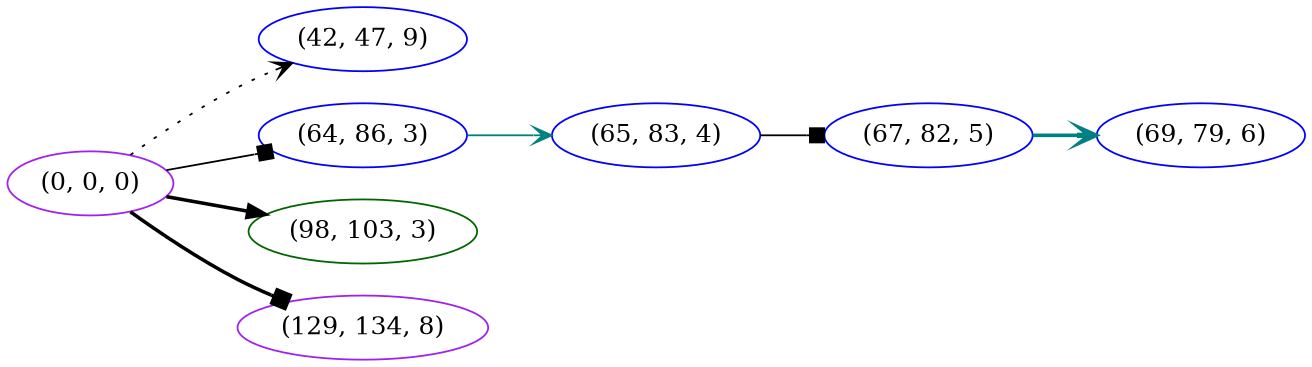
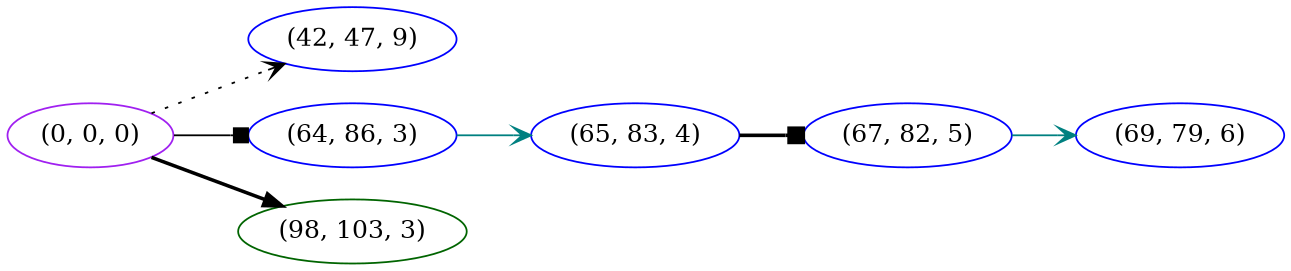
(783, 135) -> (762, 135)
(1056, 135) -> (1035, 135)
(363, 328) -> none
